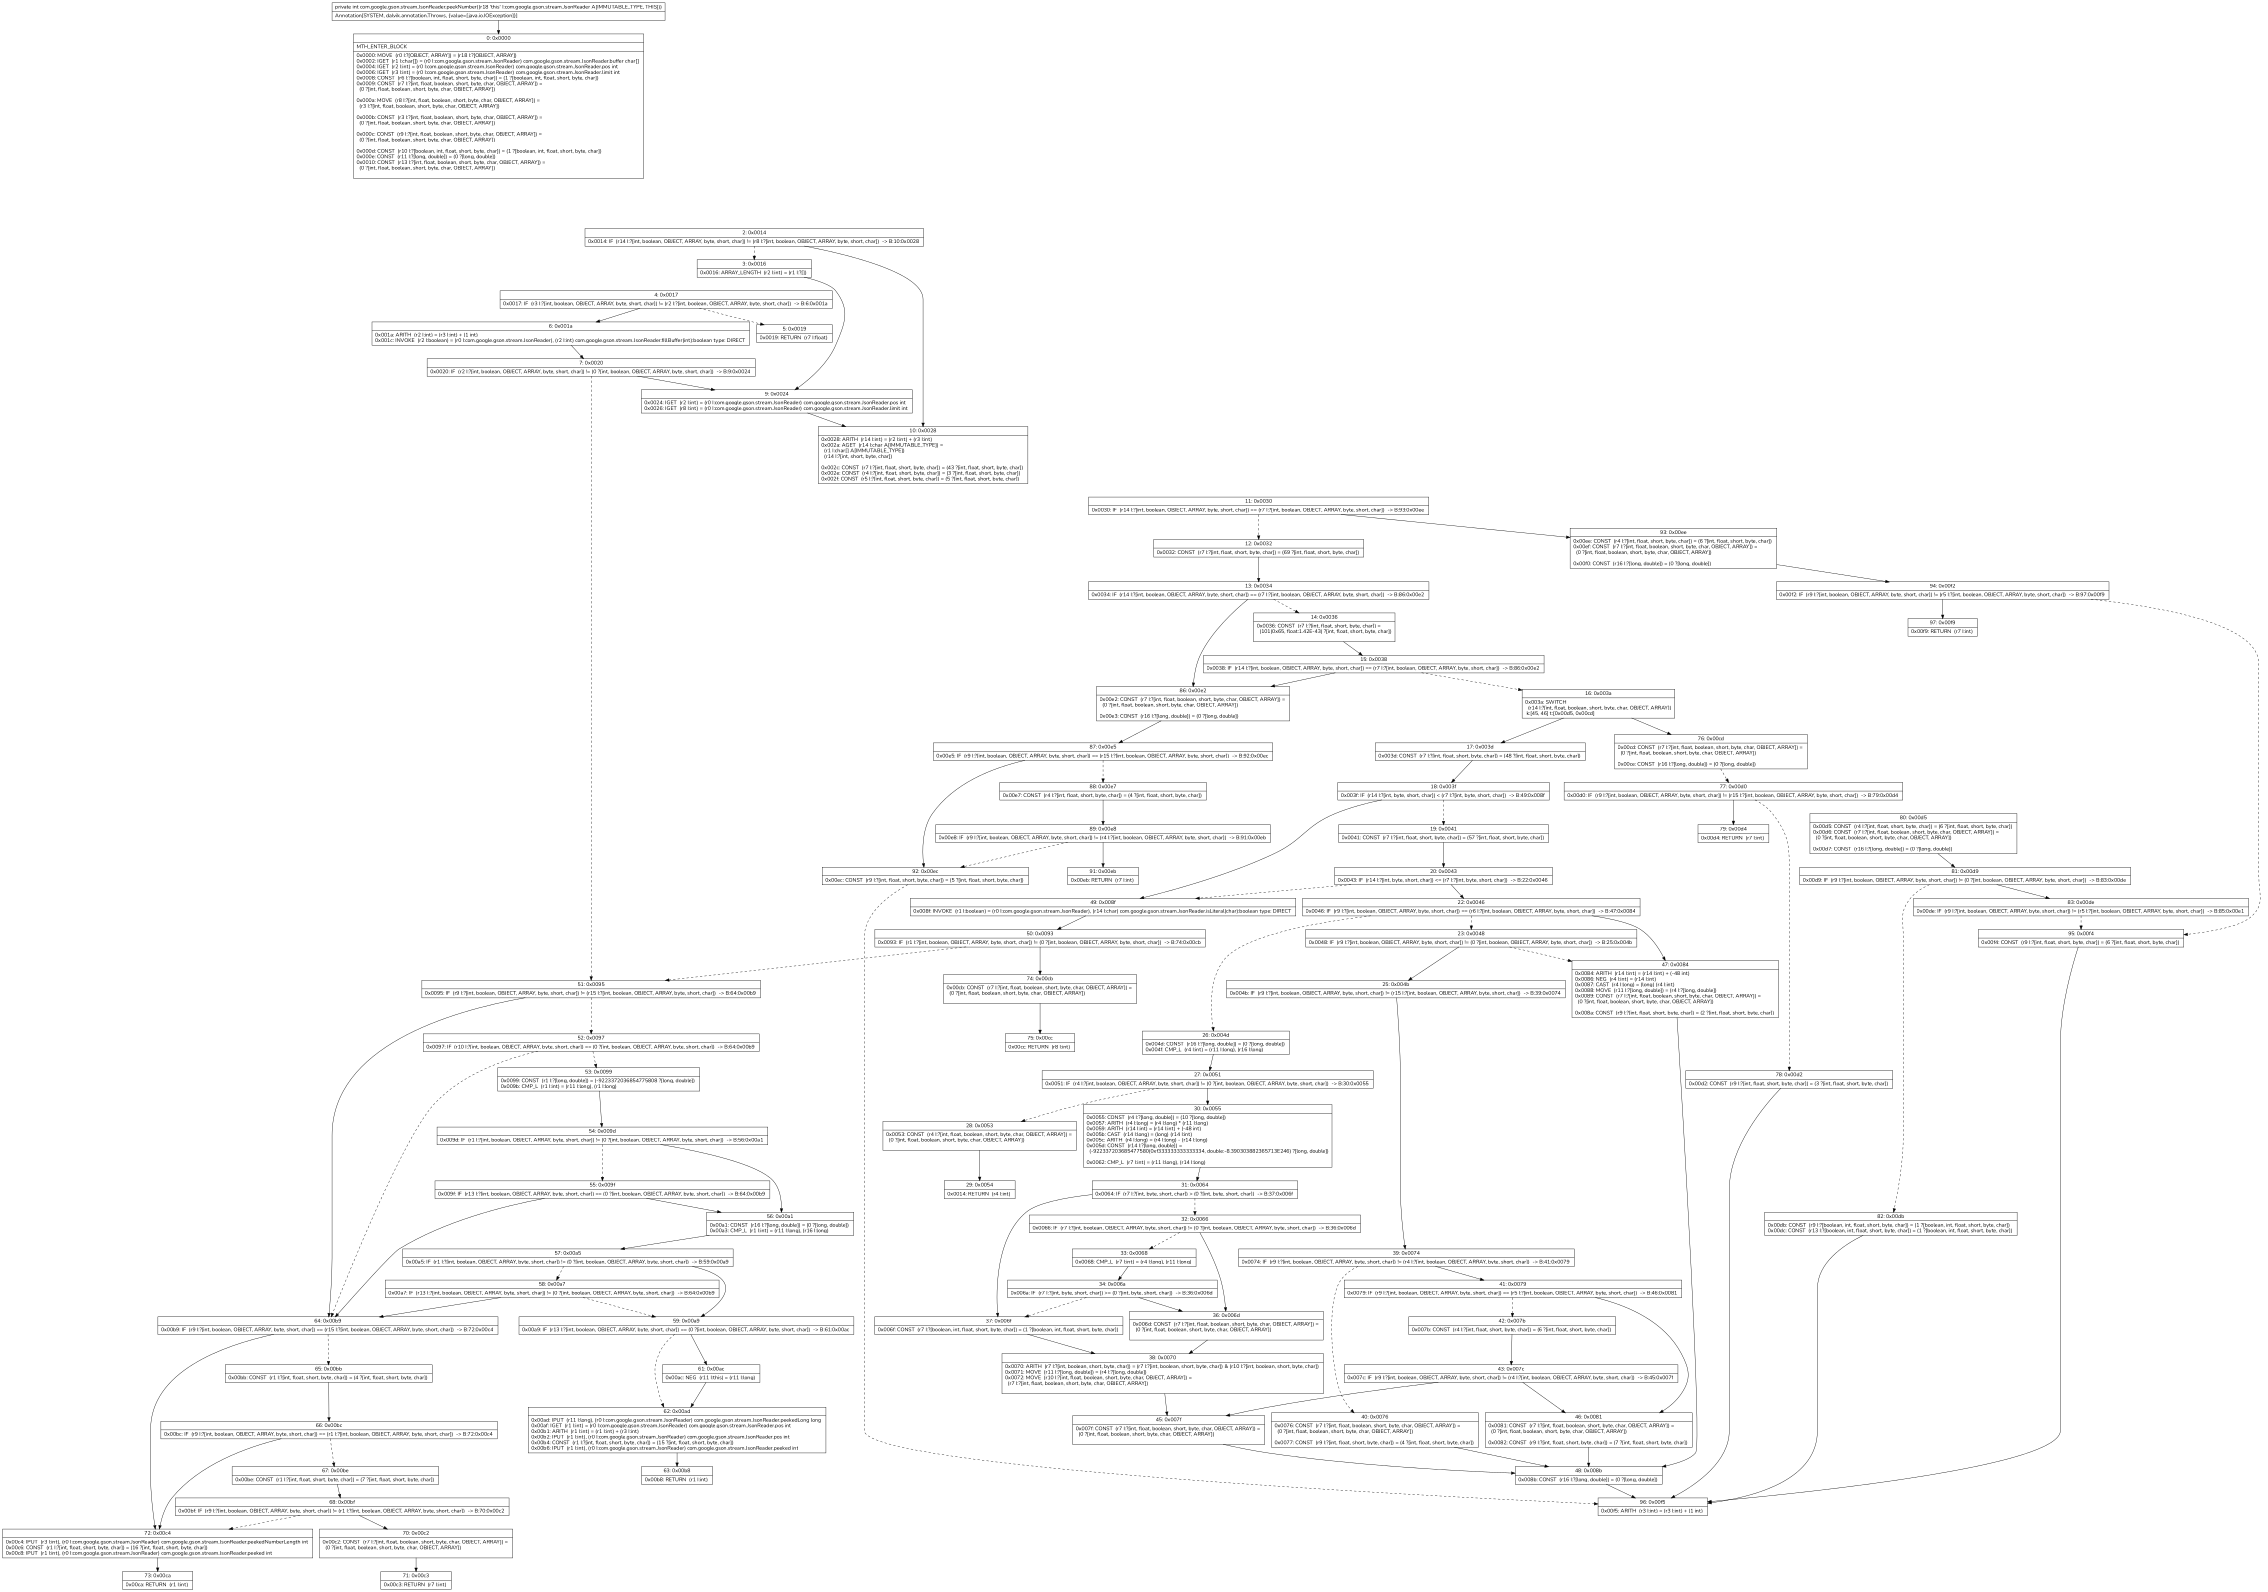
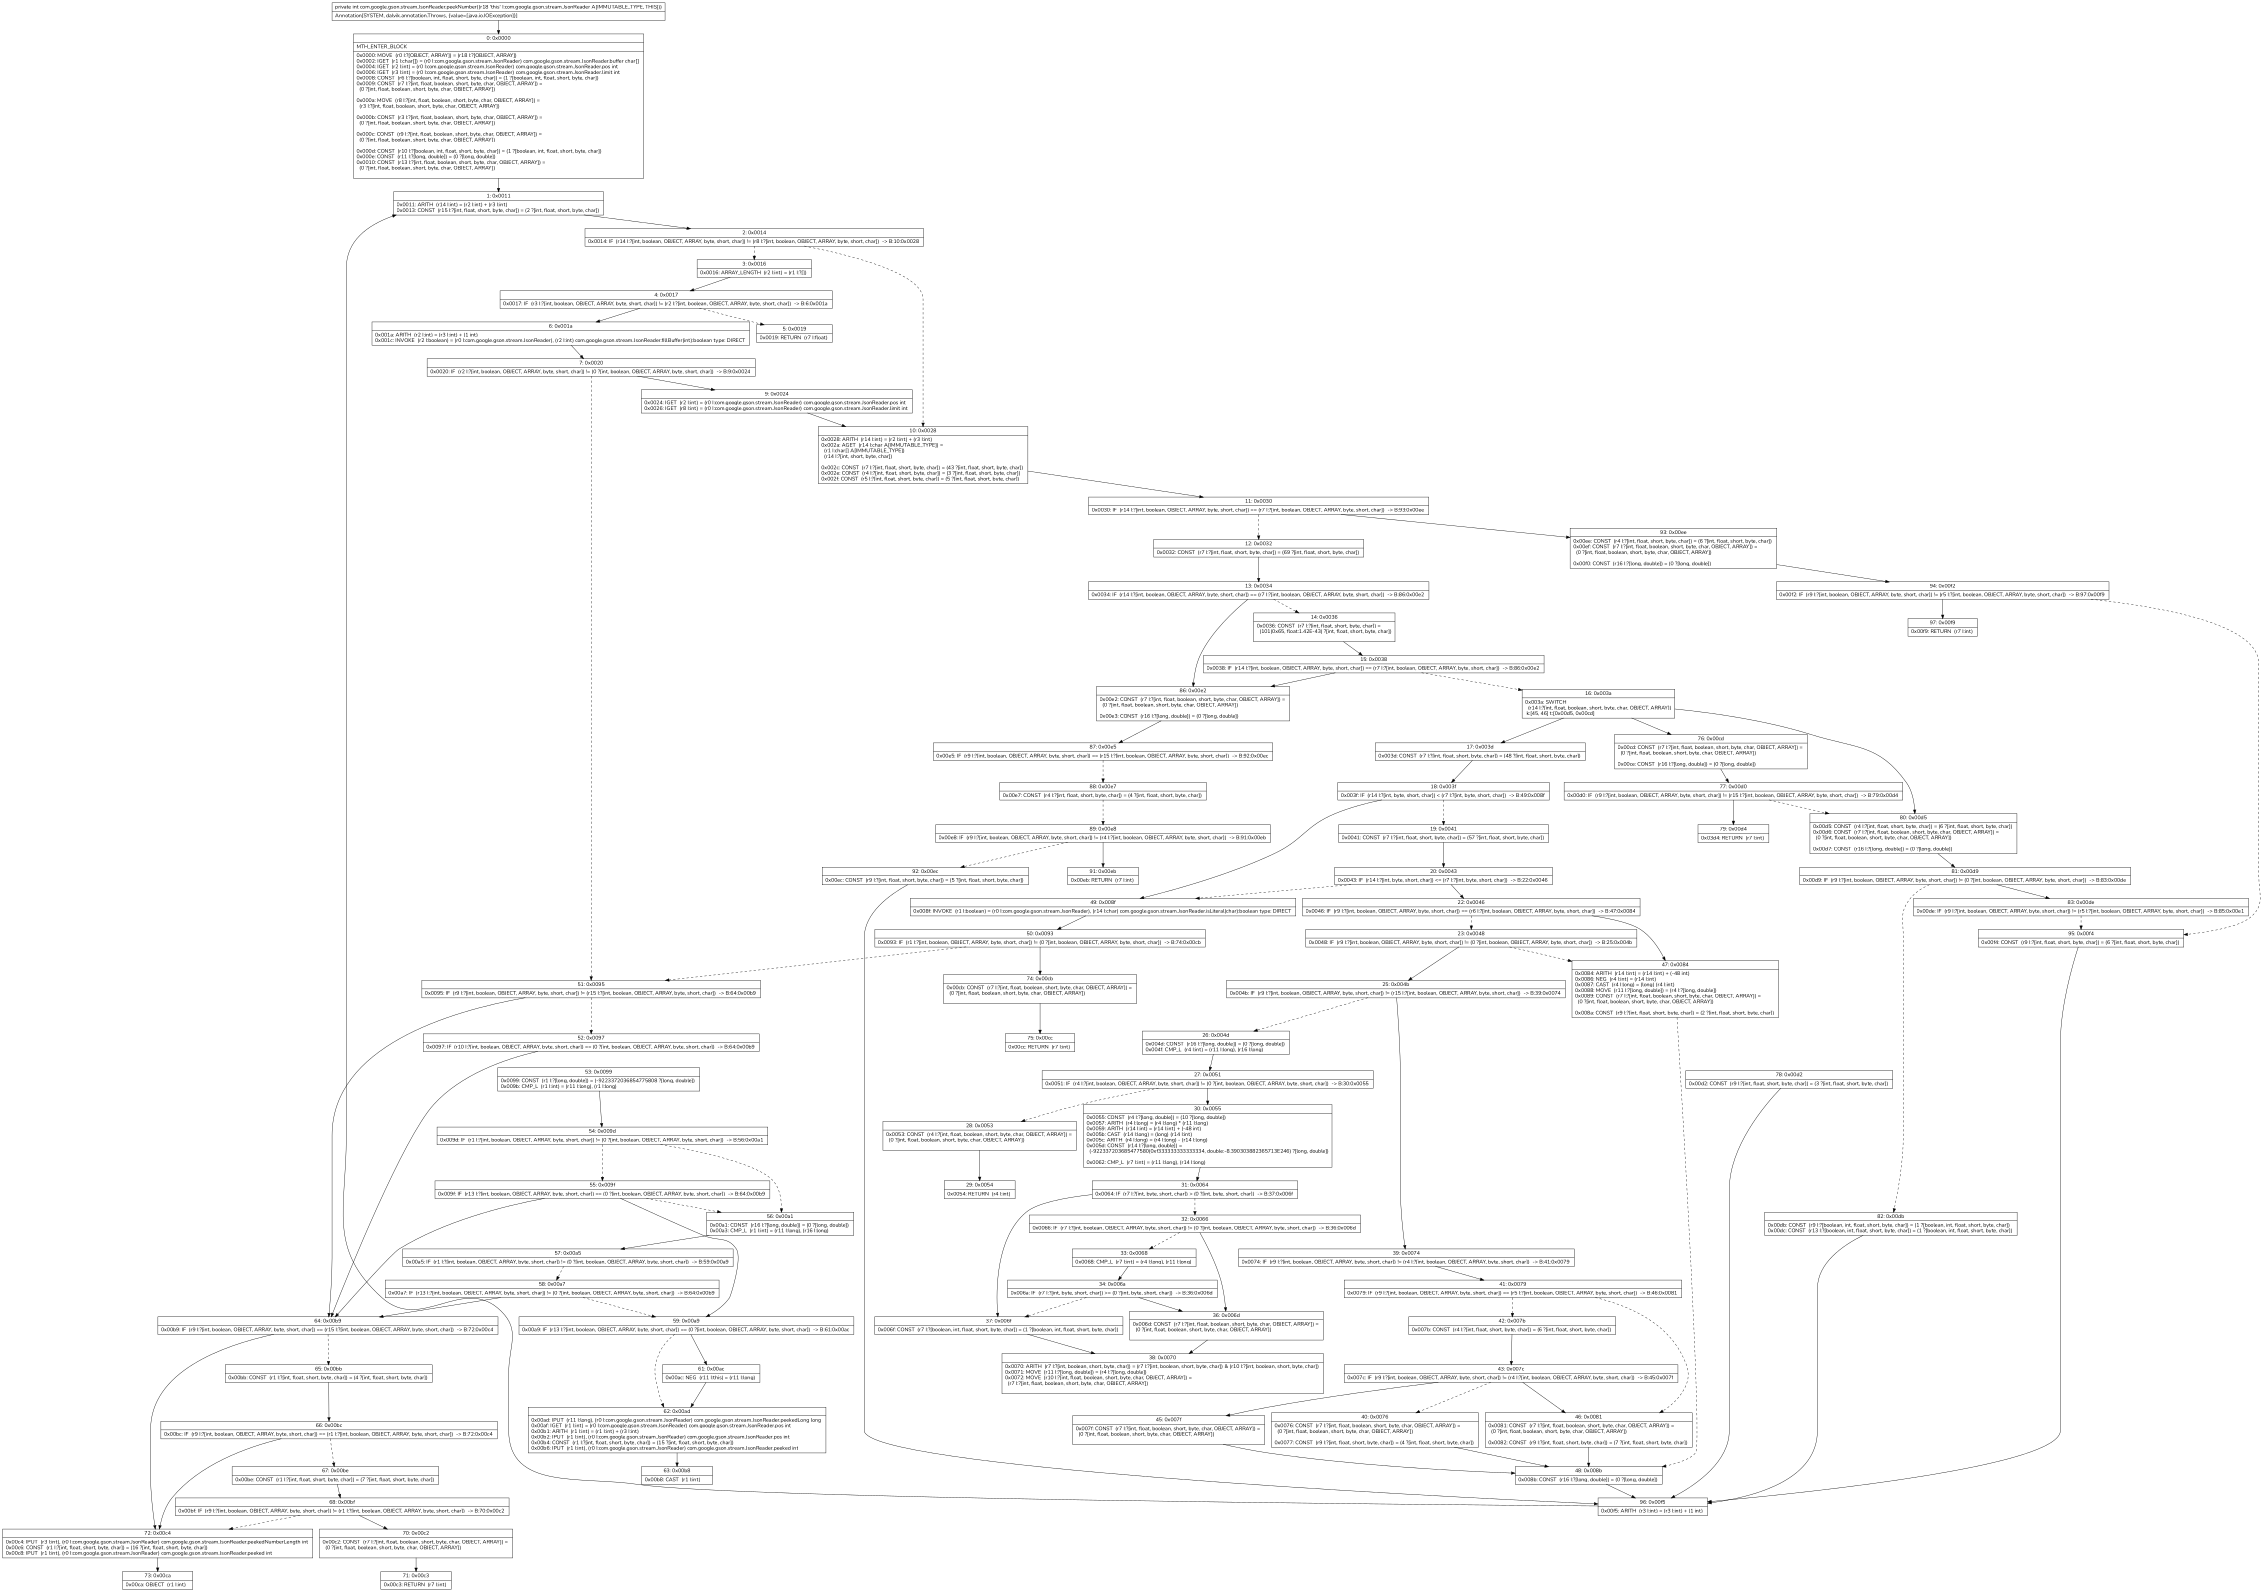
none -> (499, 203)
(921, 294) -> (921, 294)
(842, 329) -> (712, 283)
none -> (1114, 484)
none -> (1811, 735)
(1724, 774) -> (1724, 774)
(952, 793) -> none
(1103, 811) -> (1103, 811)
(1733, 838) -> (1733, 838)
(1789, 927) -> (1797, 806)
(1260, 938) -> (1313, 1014)
(1040, 1047) -> (1040, 1047)
(594, 1058) -> none
(404, 1153) -> (404, 1153)
(733, 1161) -> (733, 1161)
(980, 1194) -> (980, 1194)
(682, 1205) -> (682, 1205)
(1690, 1252) -> (1690, 1252)
(725, 1285) -> (714, 1238)
(1332, 1335) -> (1455, 1397)
(1671, 1338) -> (1671, 1338)
(1166, 1403) -> none
(946, 1455) -> (946, 1455)
(677, 1480) -> (673, 1480)
(158, 1585) -> (157, 1585)
